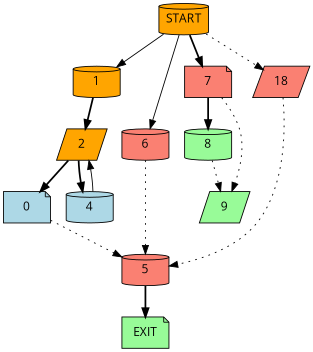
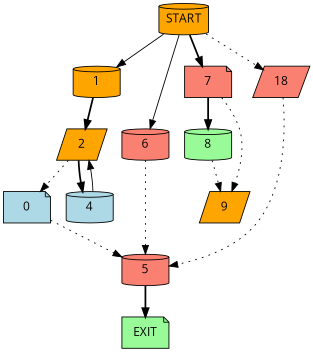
(57, 173) -> (57, 173)
(225, 207) -> (225, 207)
